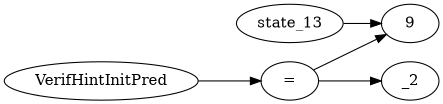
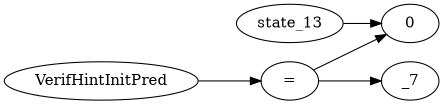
(410, 23) -> (410, 23)
(410, 81) -> (410, 81)
